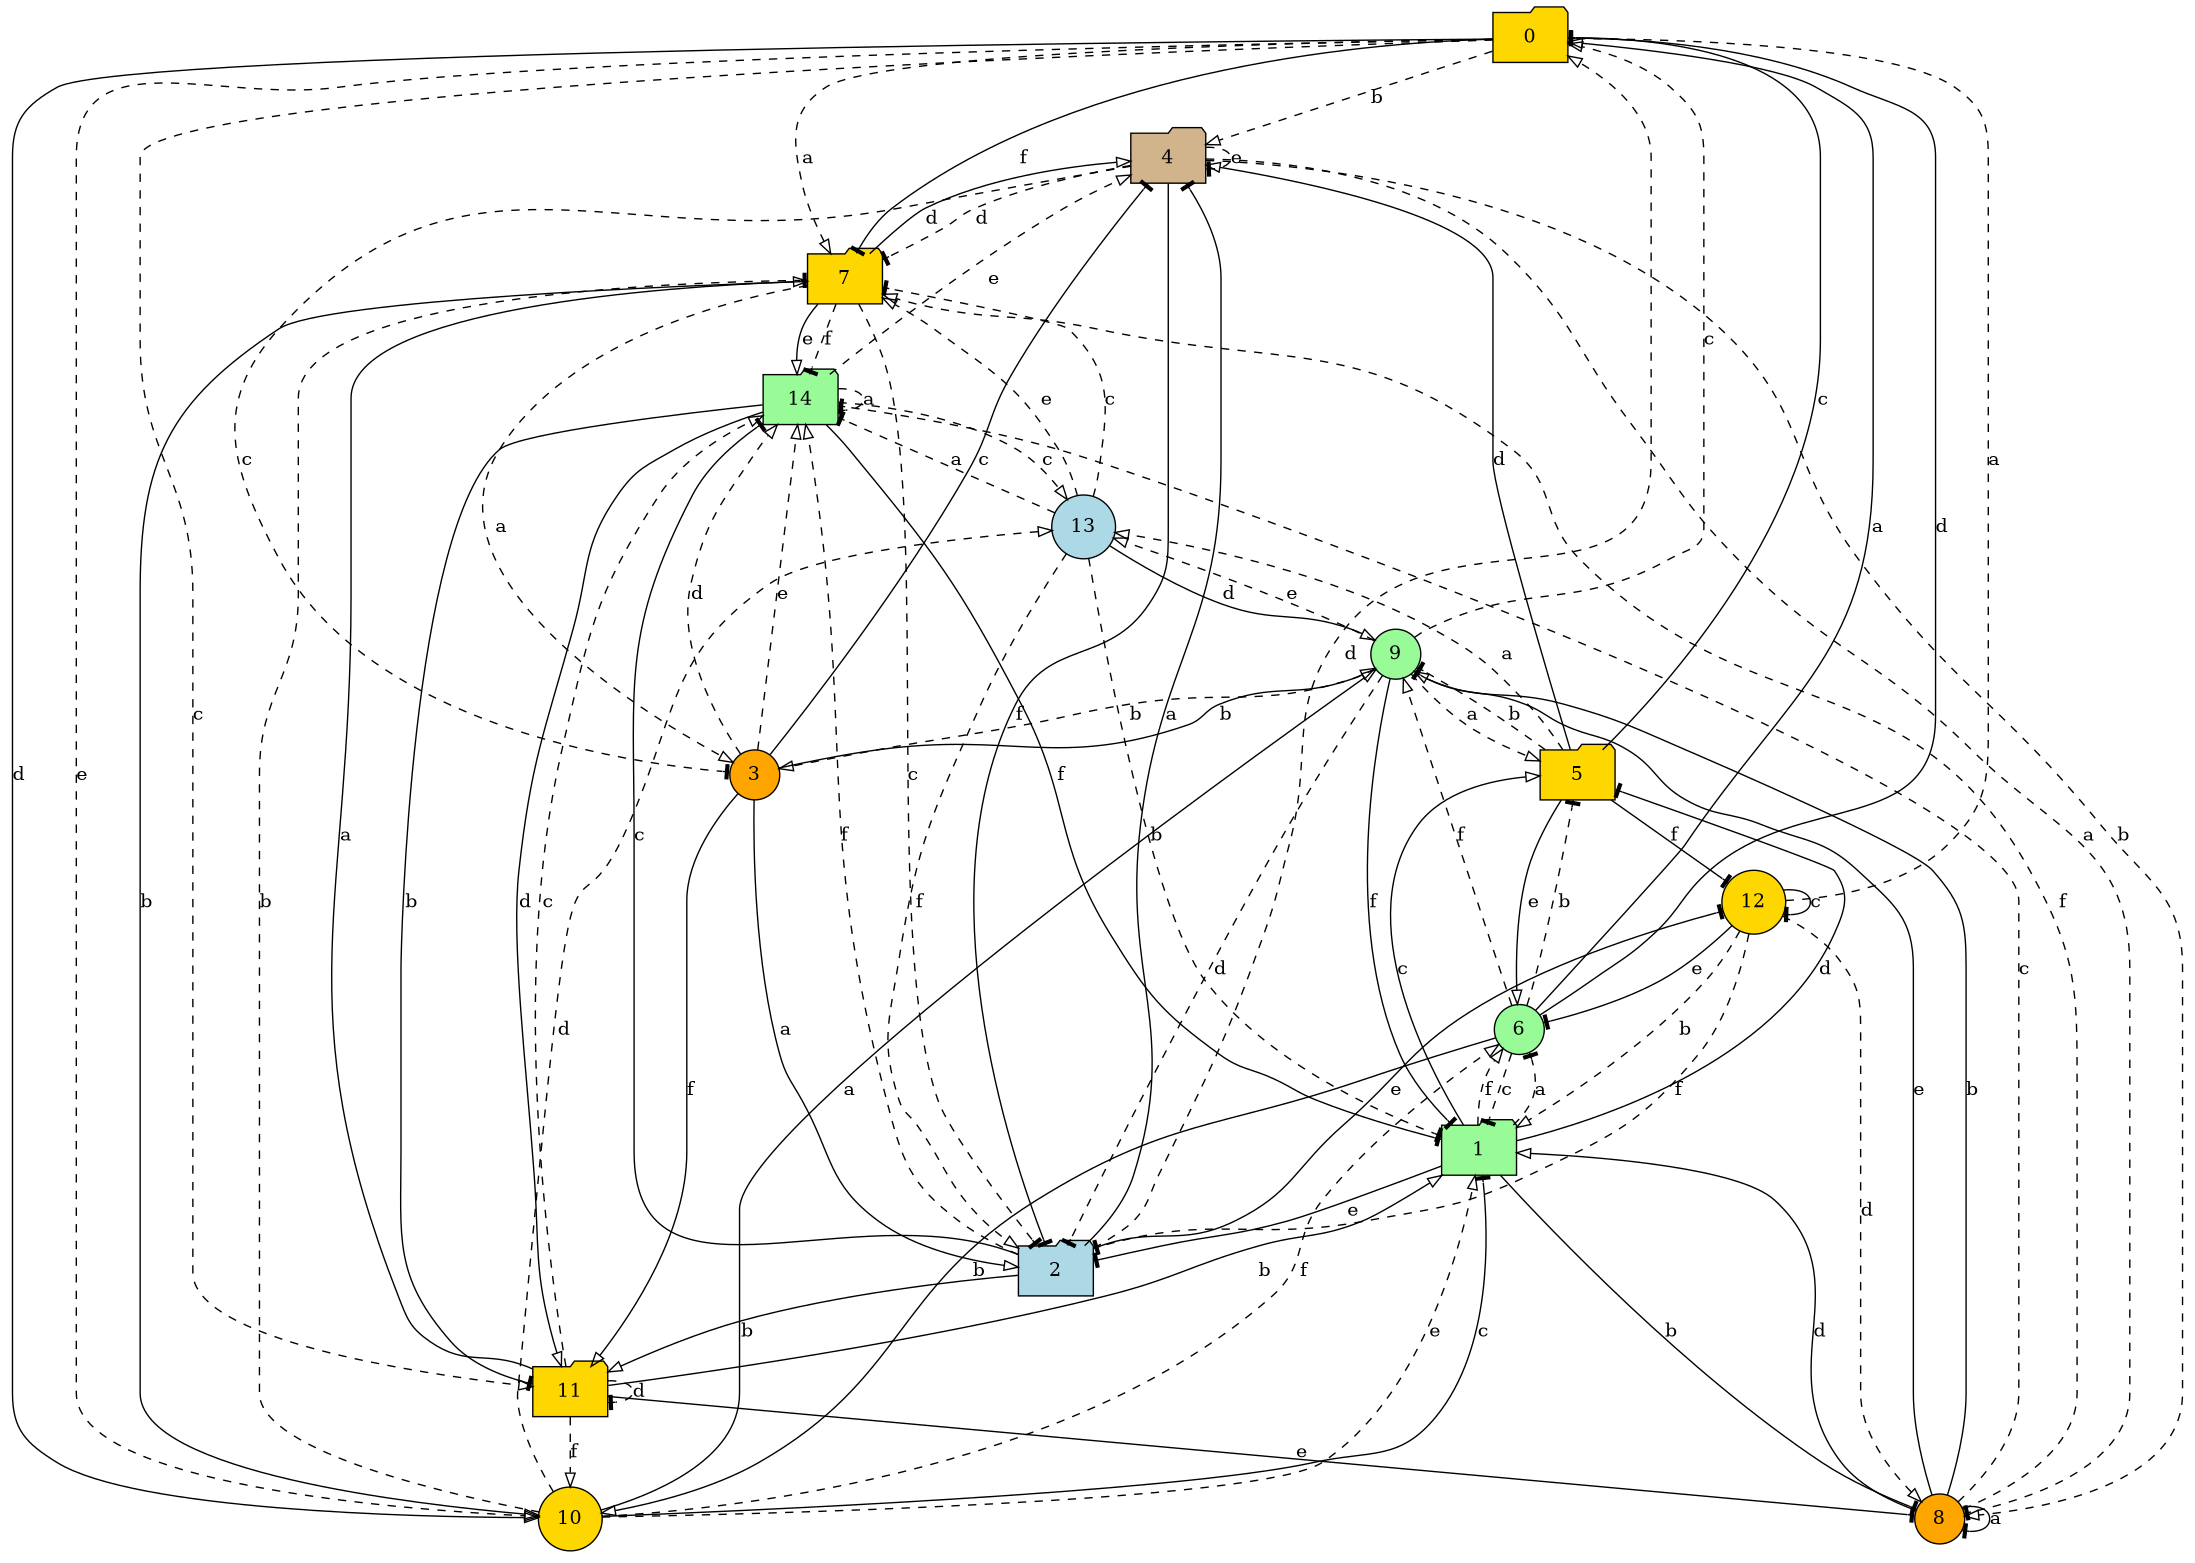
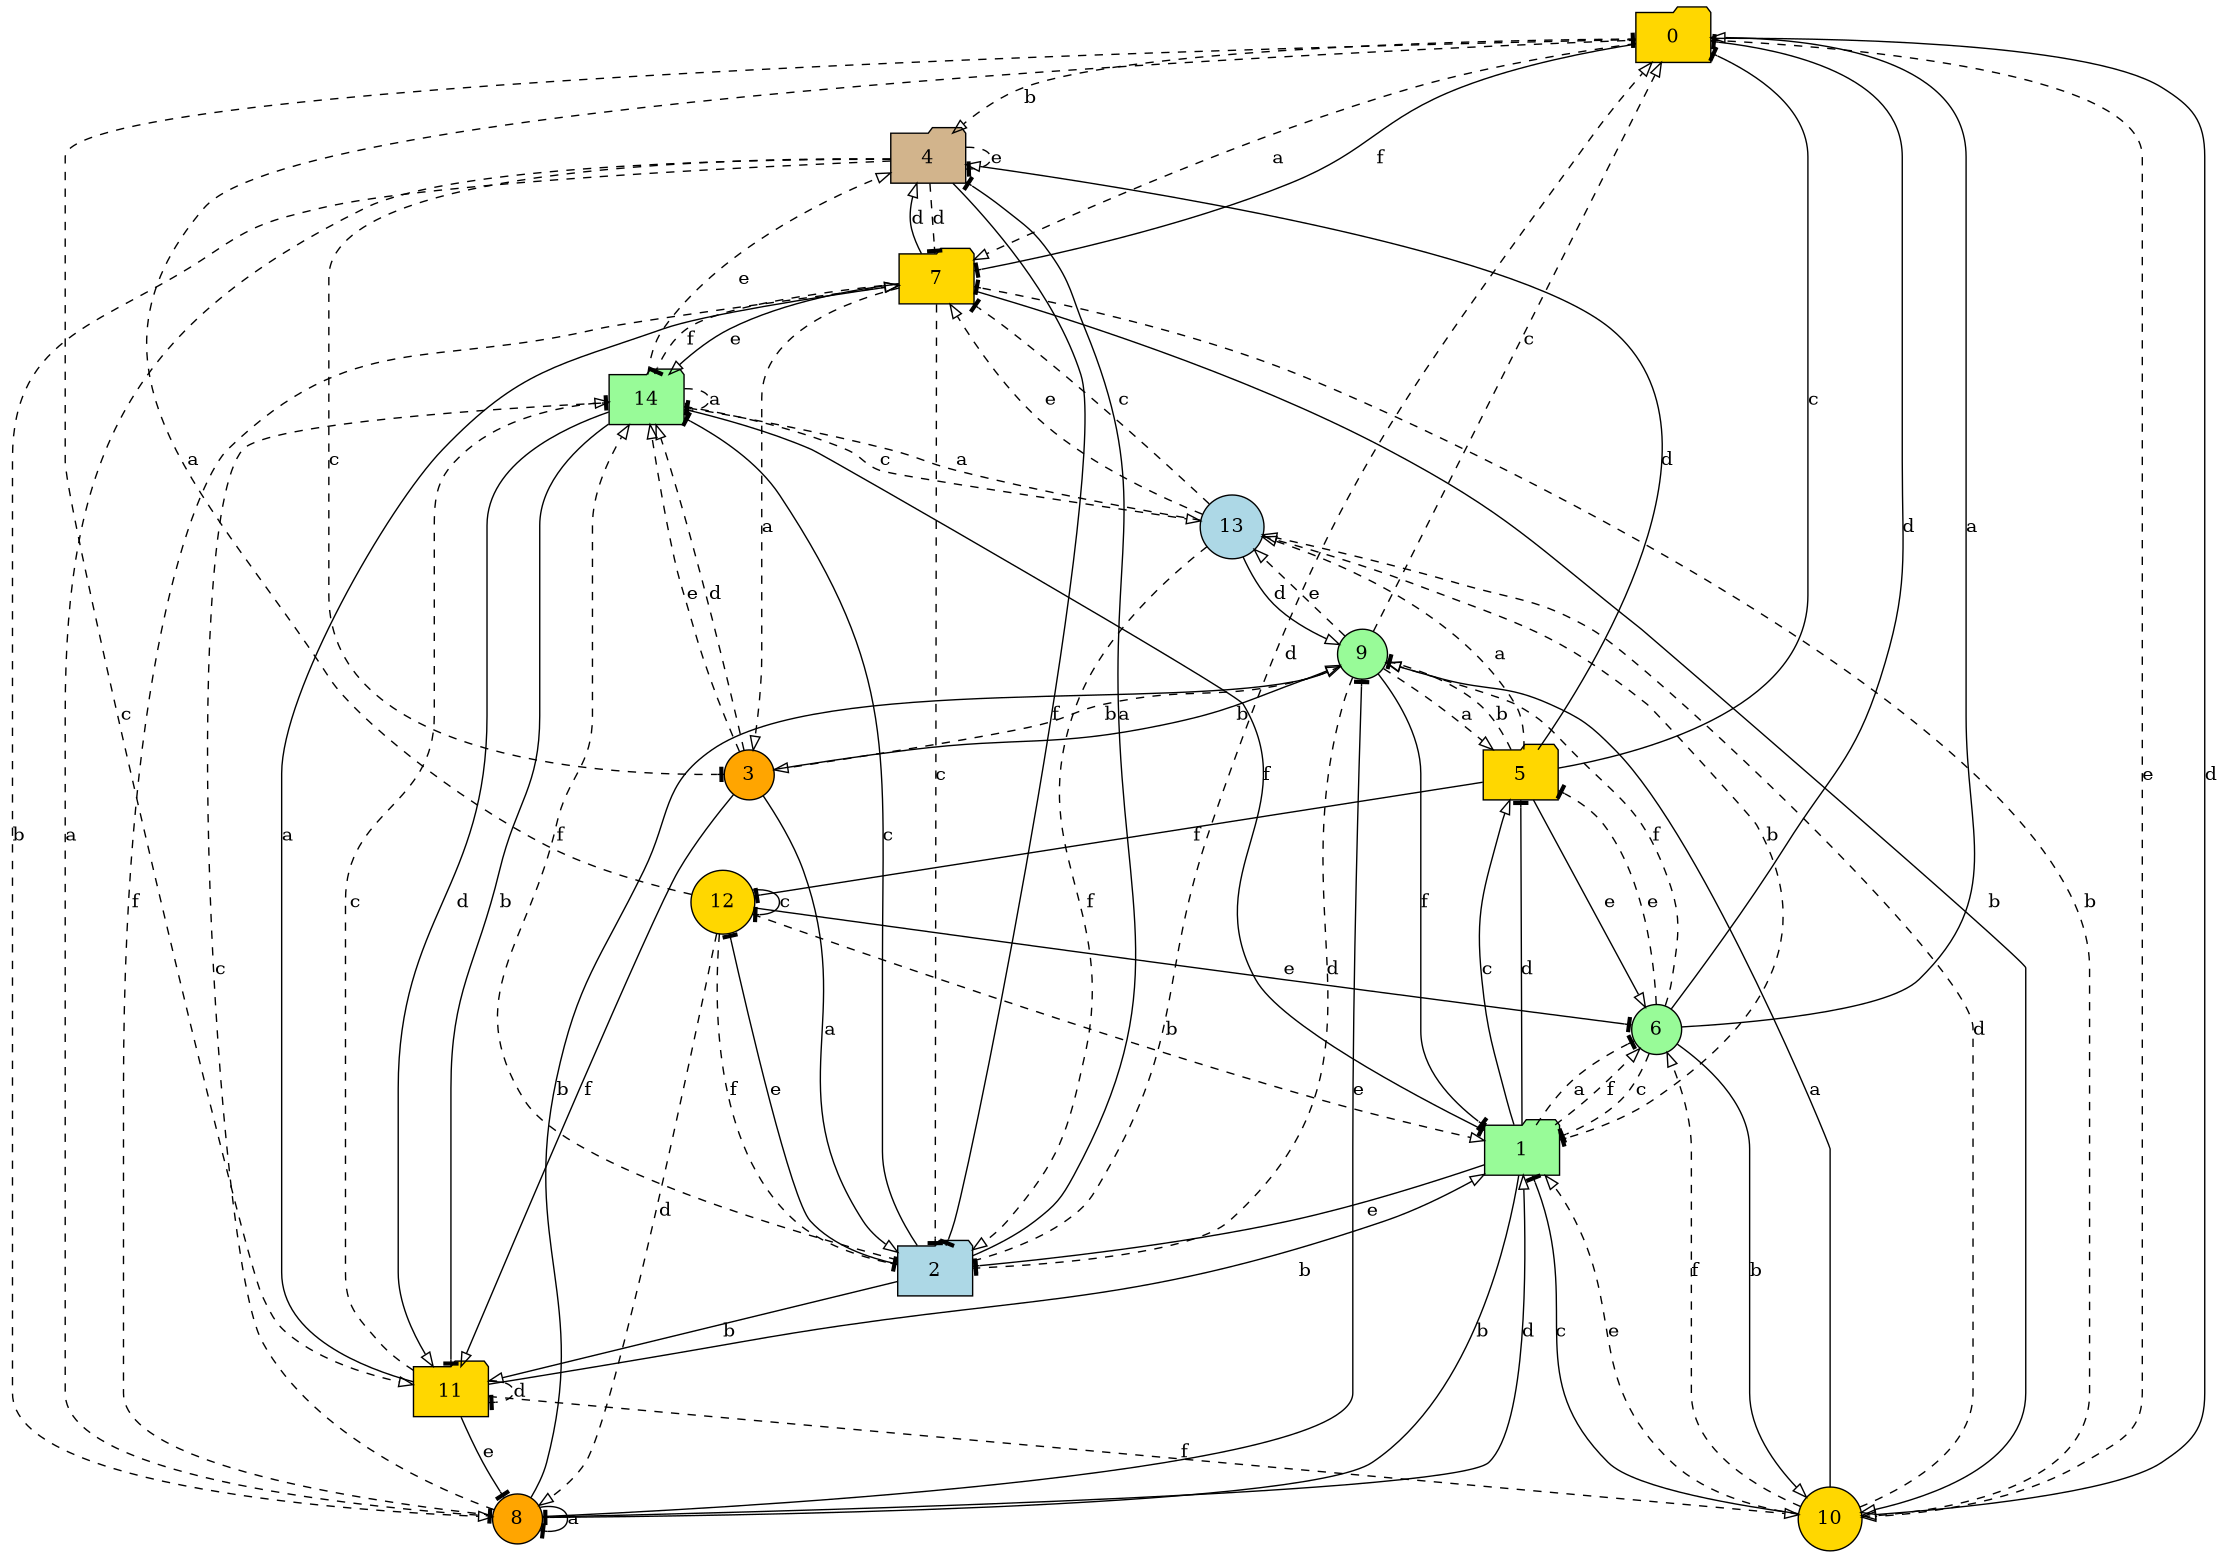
(956, 491) -> none
(1565, 902) -> (1653, 902)
